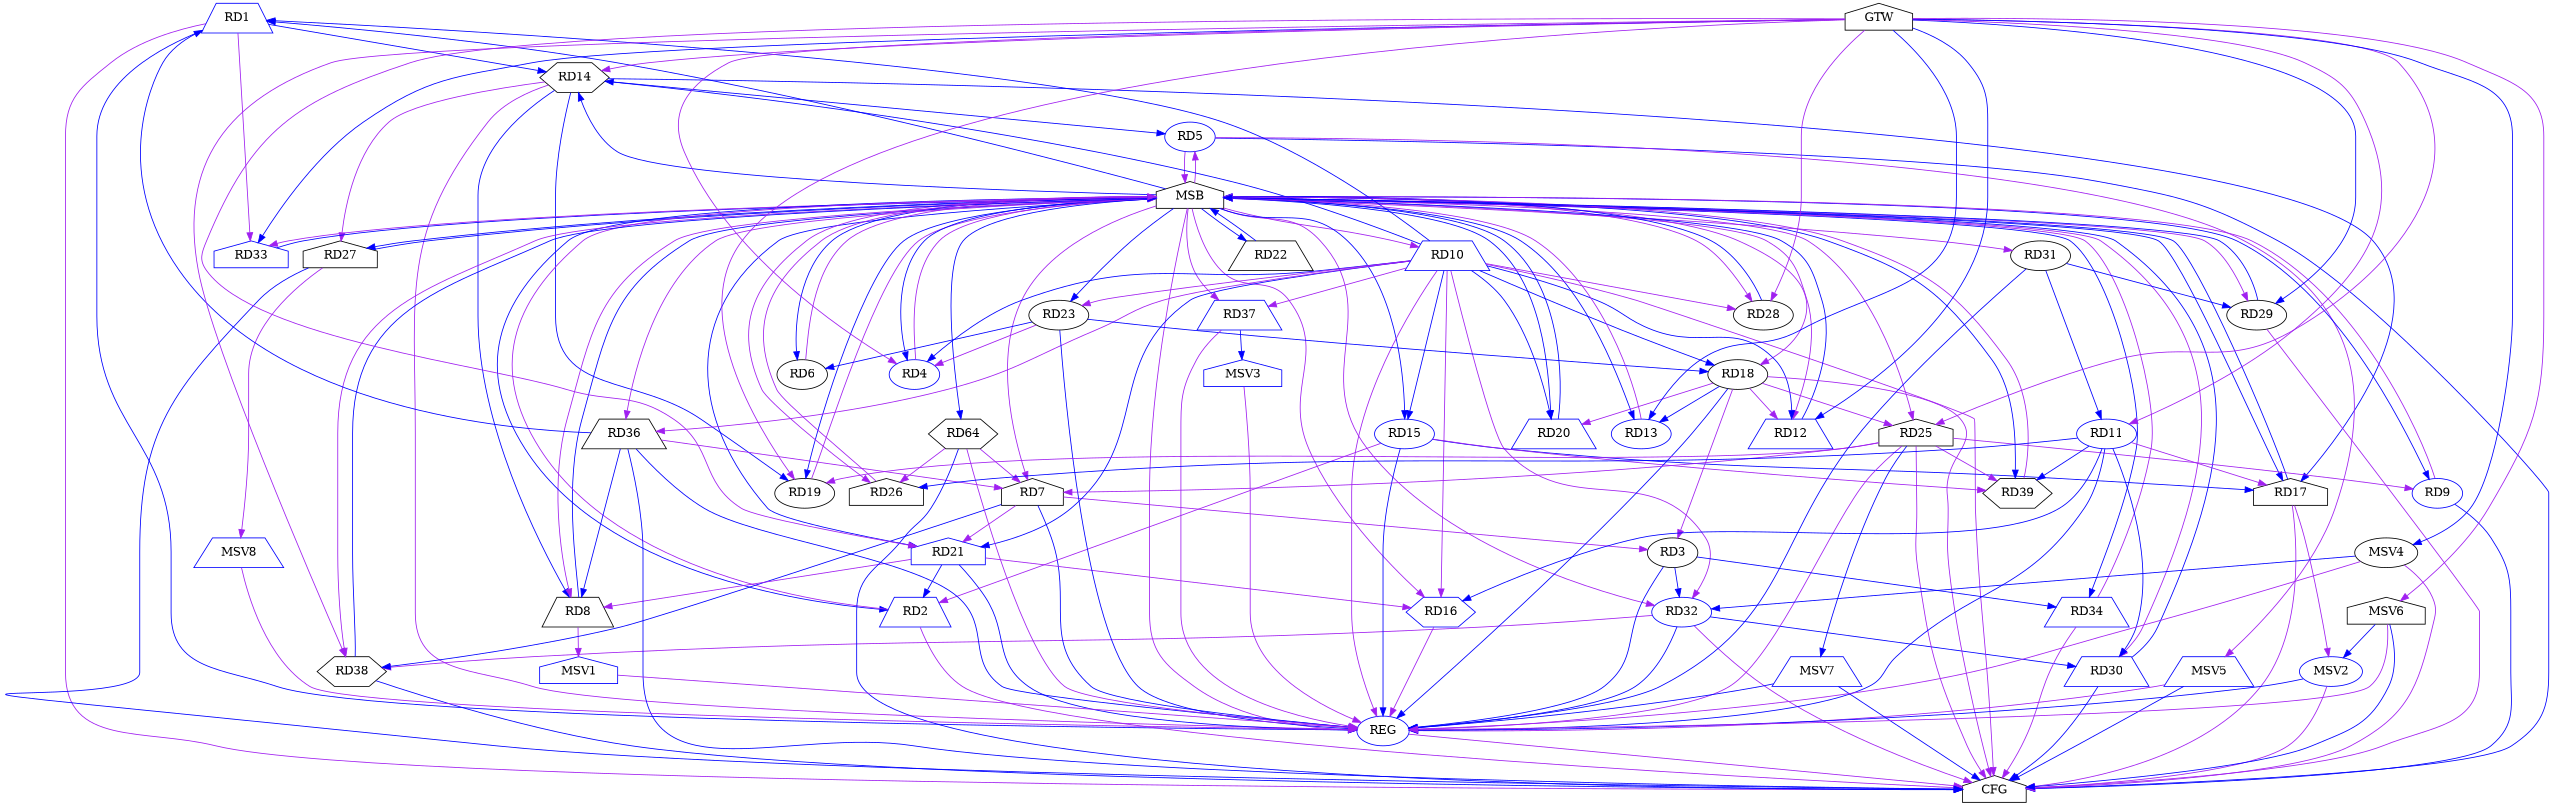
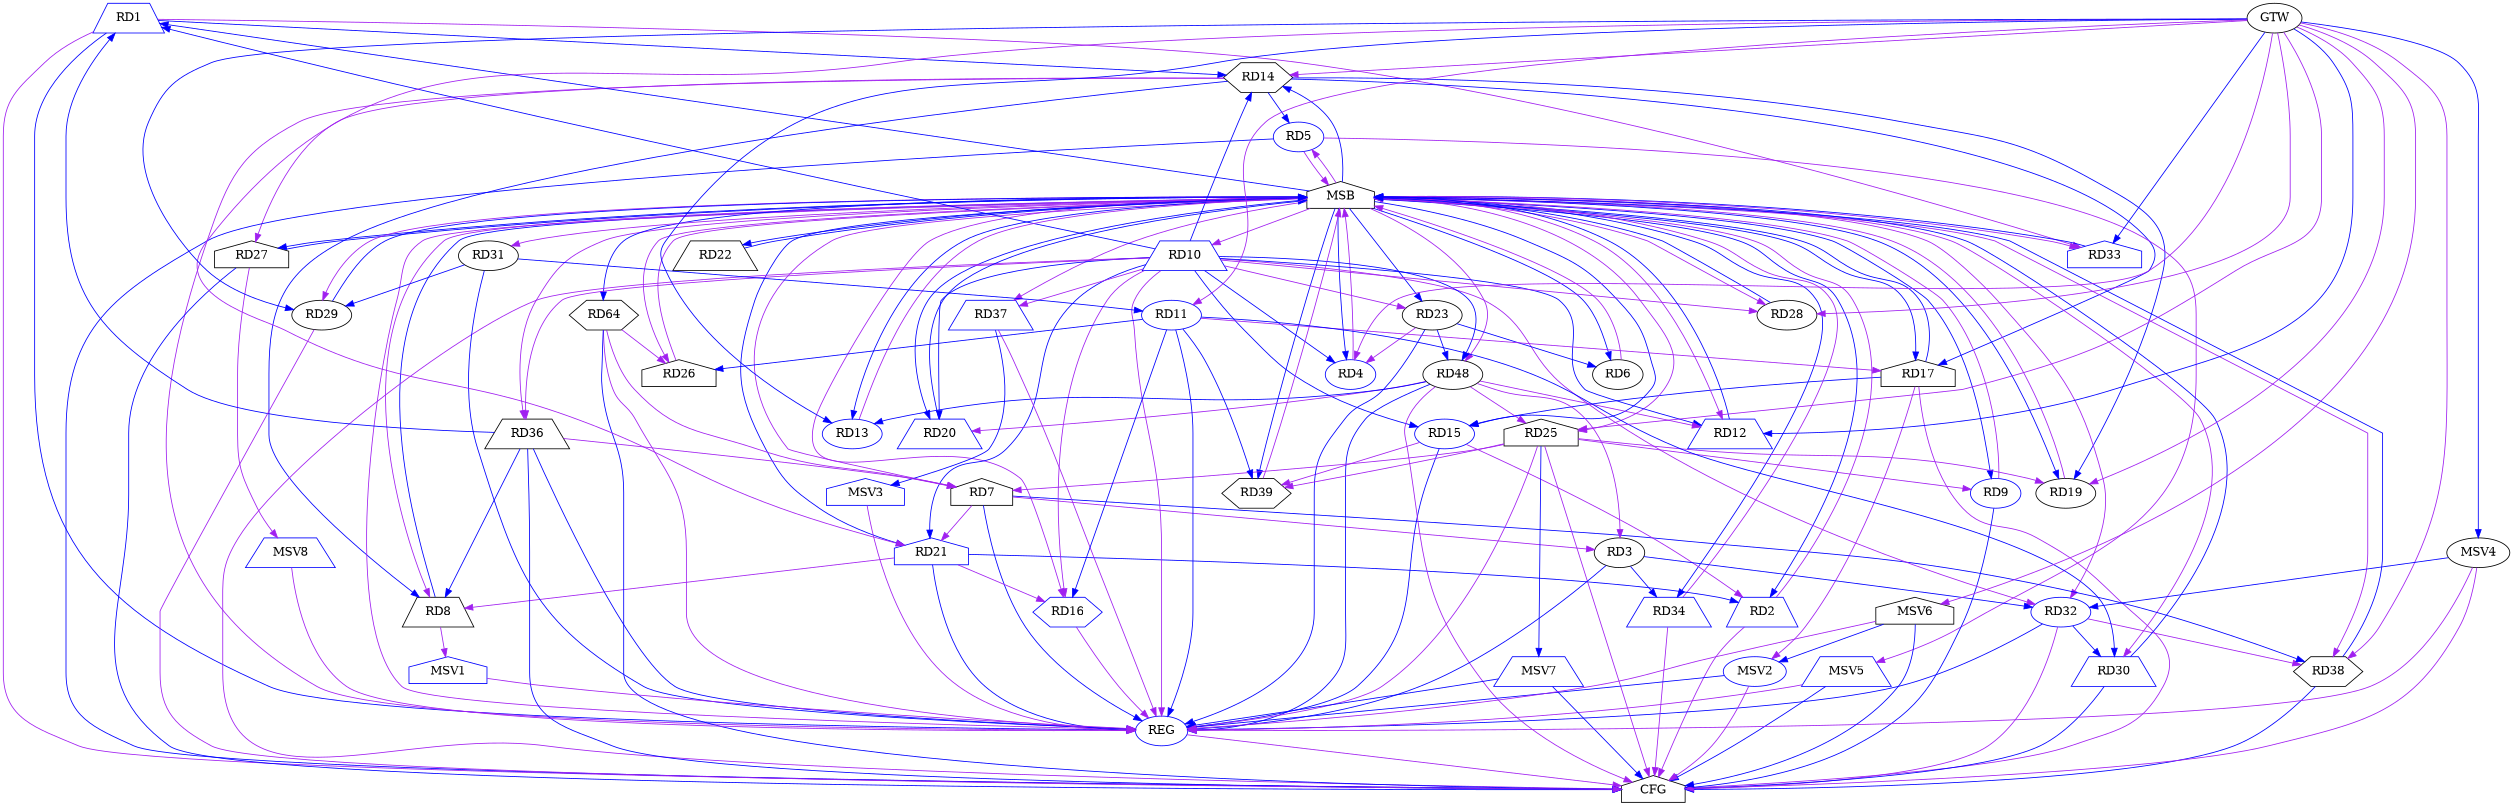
(1879, 18) -> (2275, 18)
(1738, 375) -> (1453, 375)
(1818, 468) -> (1678, 394)
